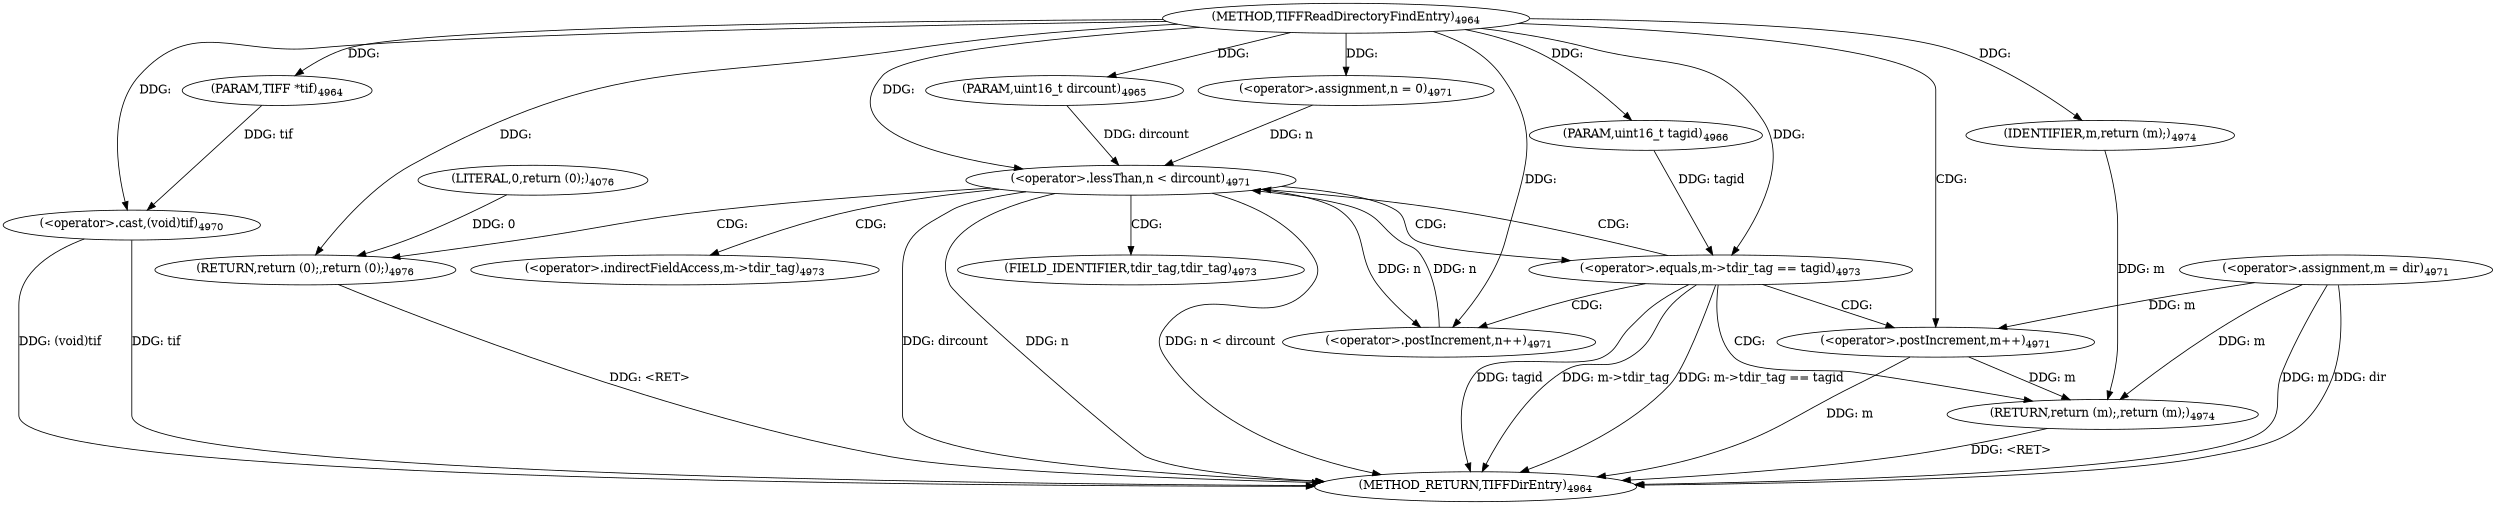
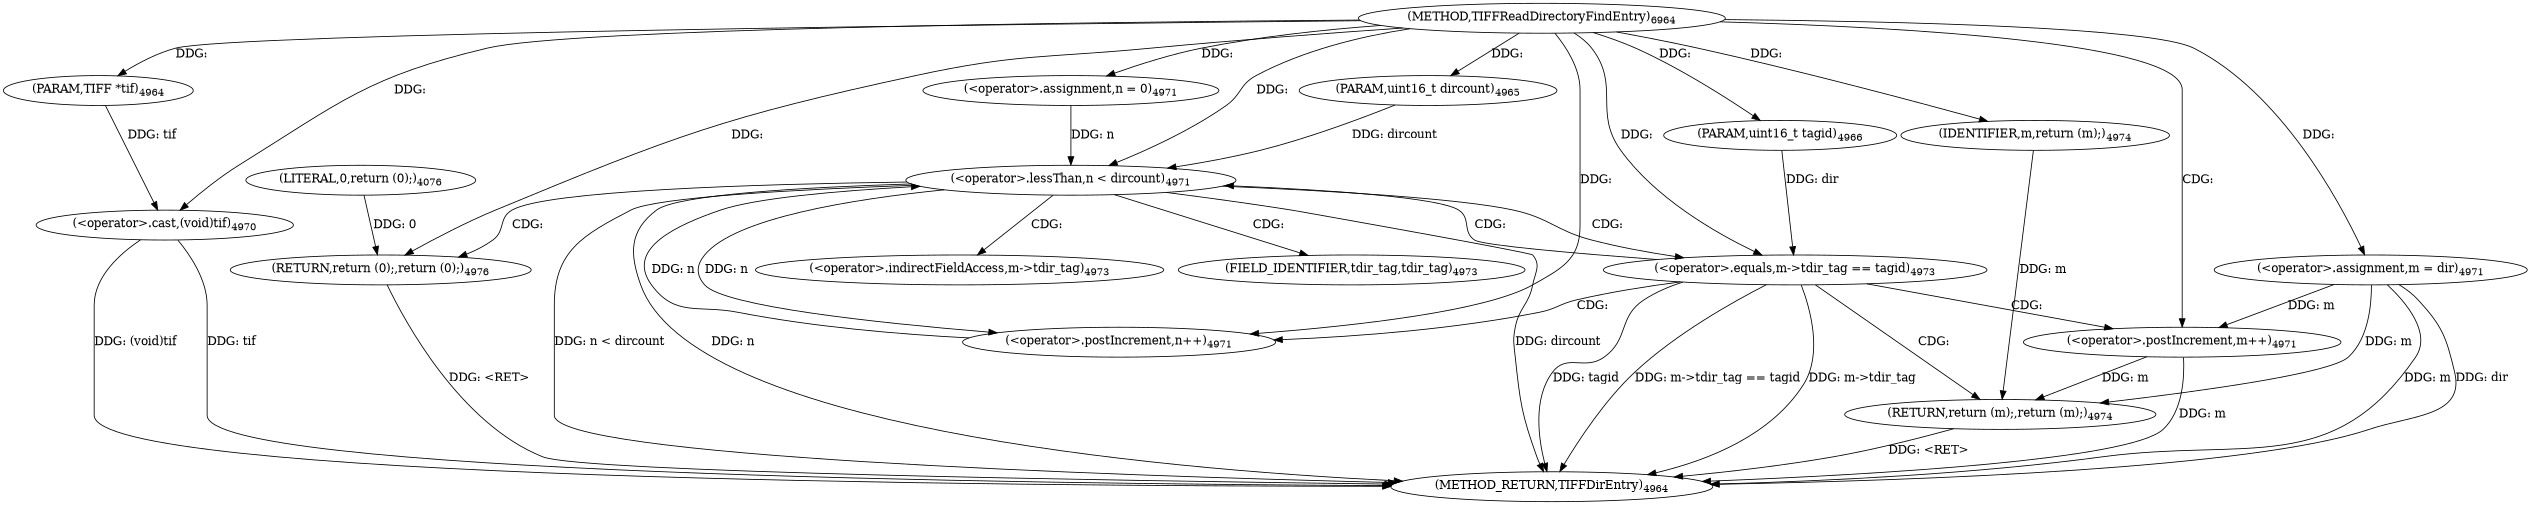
(1468, 17) -> (1664, 17)
none -> (2092, 32)
(1712, 180) -> (1813, 180)
